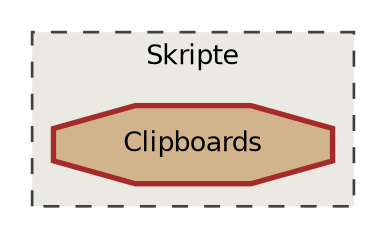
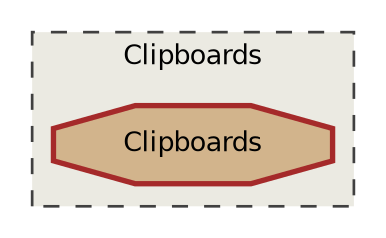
(193, 58) -> (193, 58)
